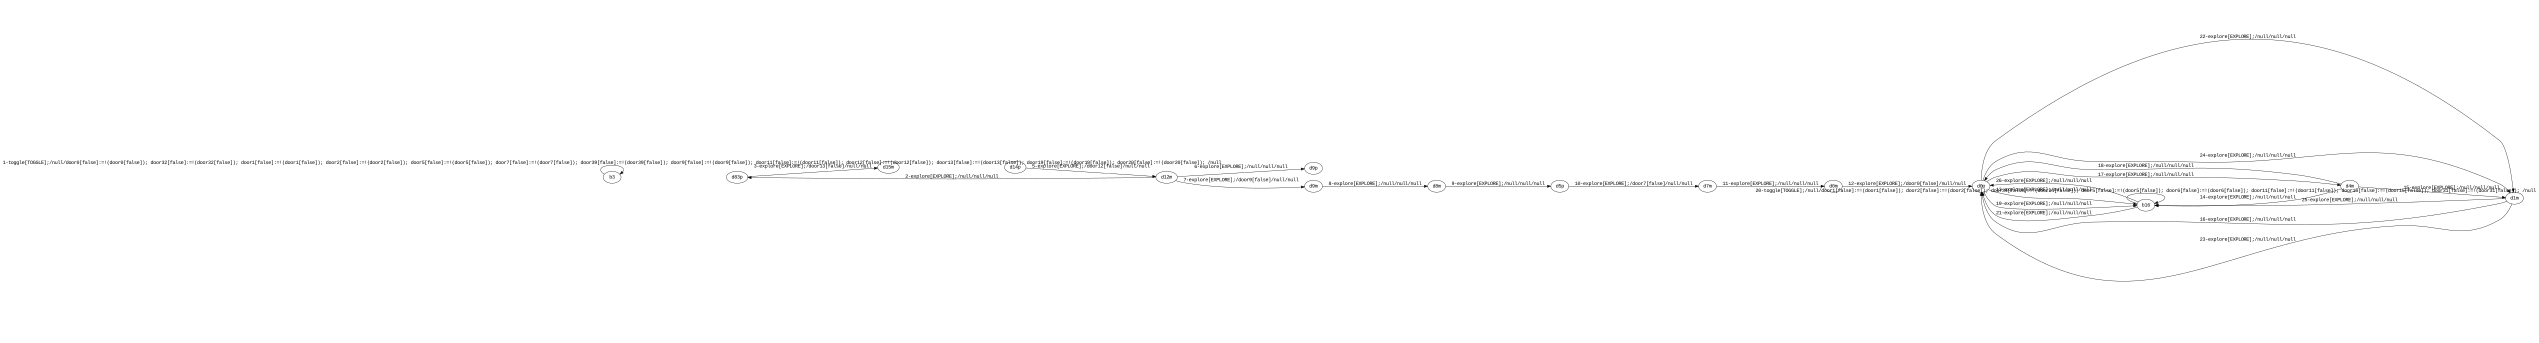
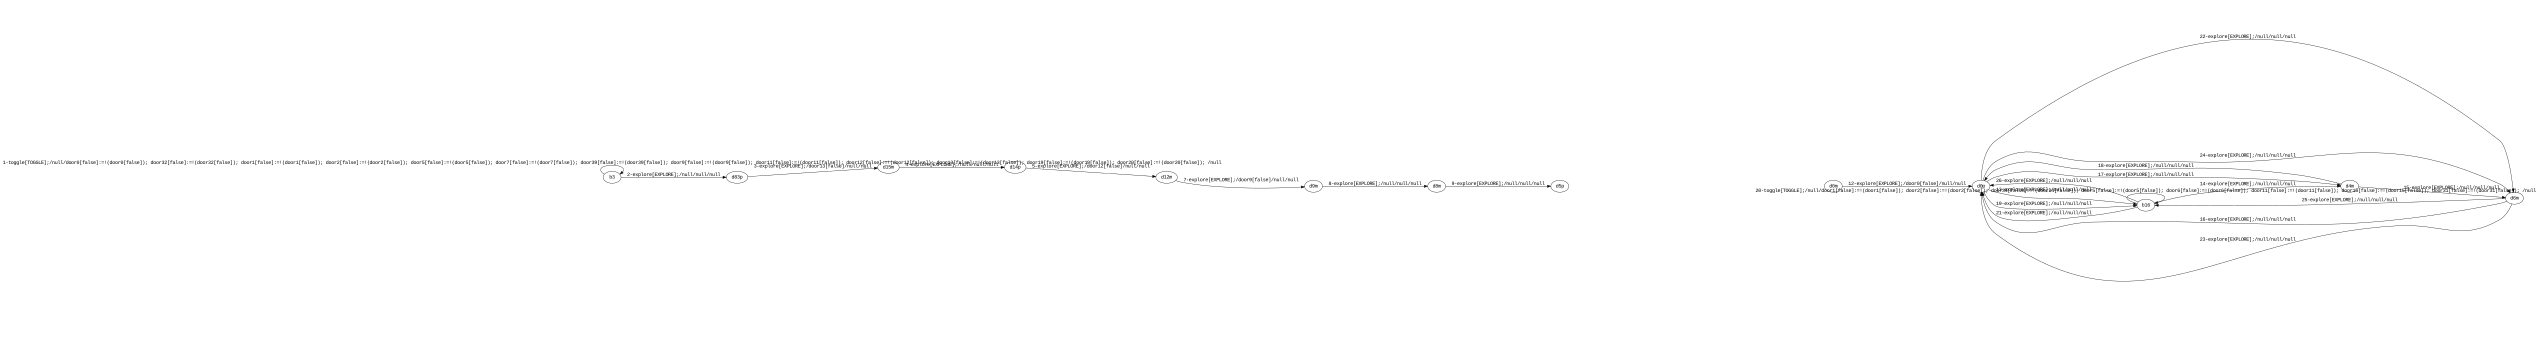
none -> (950, 167)
(1314, 168) -> none
(954, 179) -> (672, 177)
(1708, 186) -> none
(2514, 198) -> (2514, 198)
(2264, 203) -> (2245, 189)
